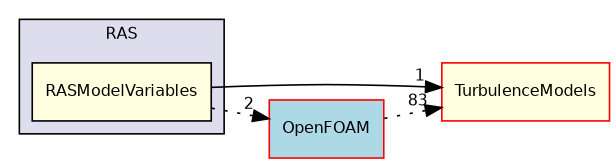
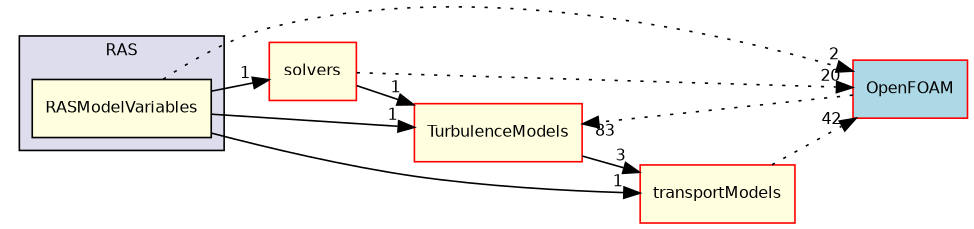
none -> (313, 71)
none -> (718, 194)
